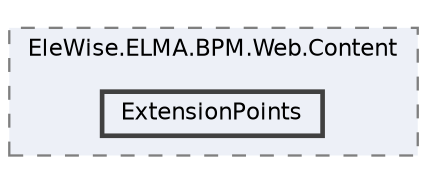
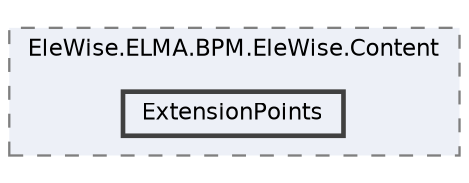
(214, 50) -> (234, 50)
